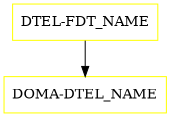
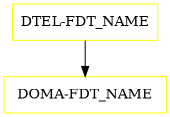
(85, 95) -> (85, 95)
